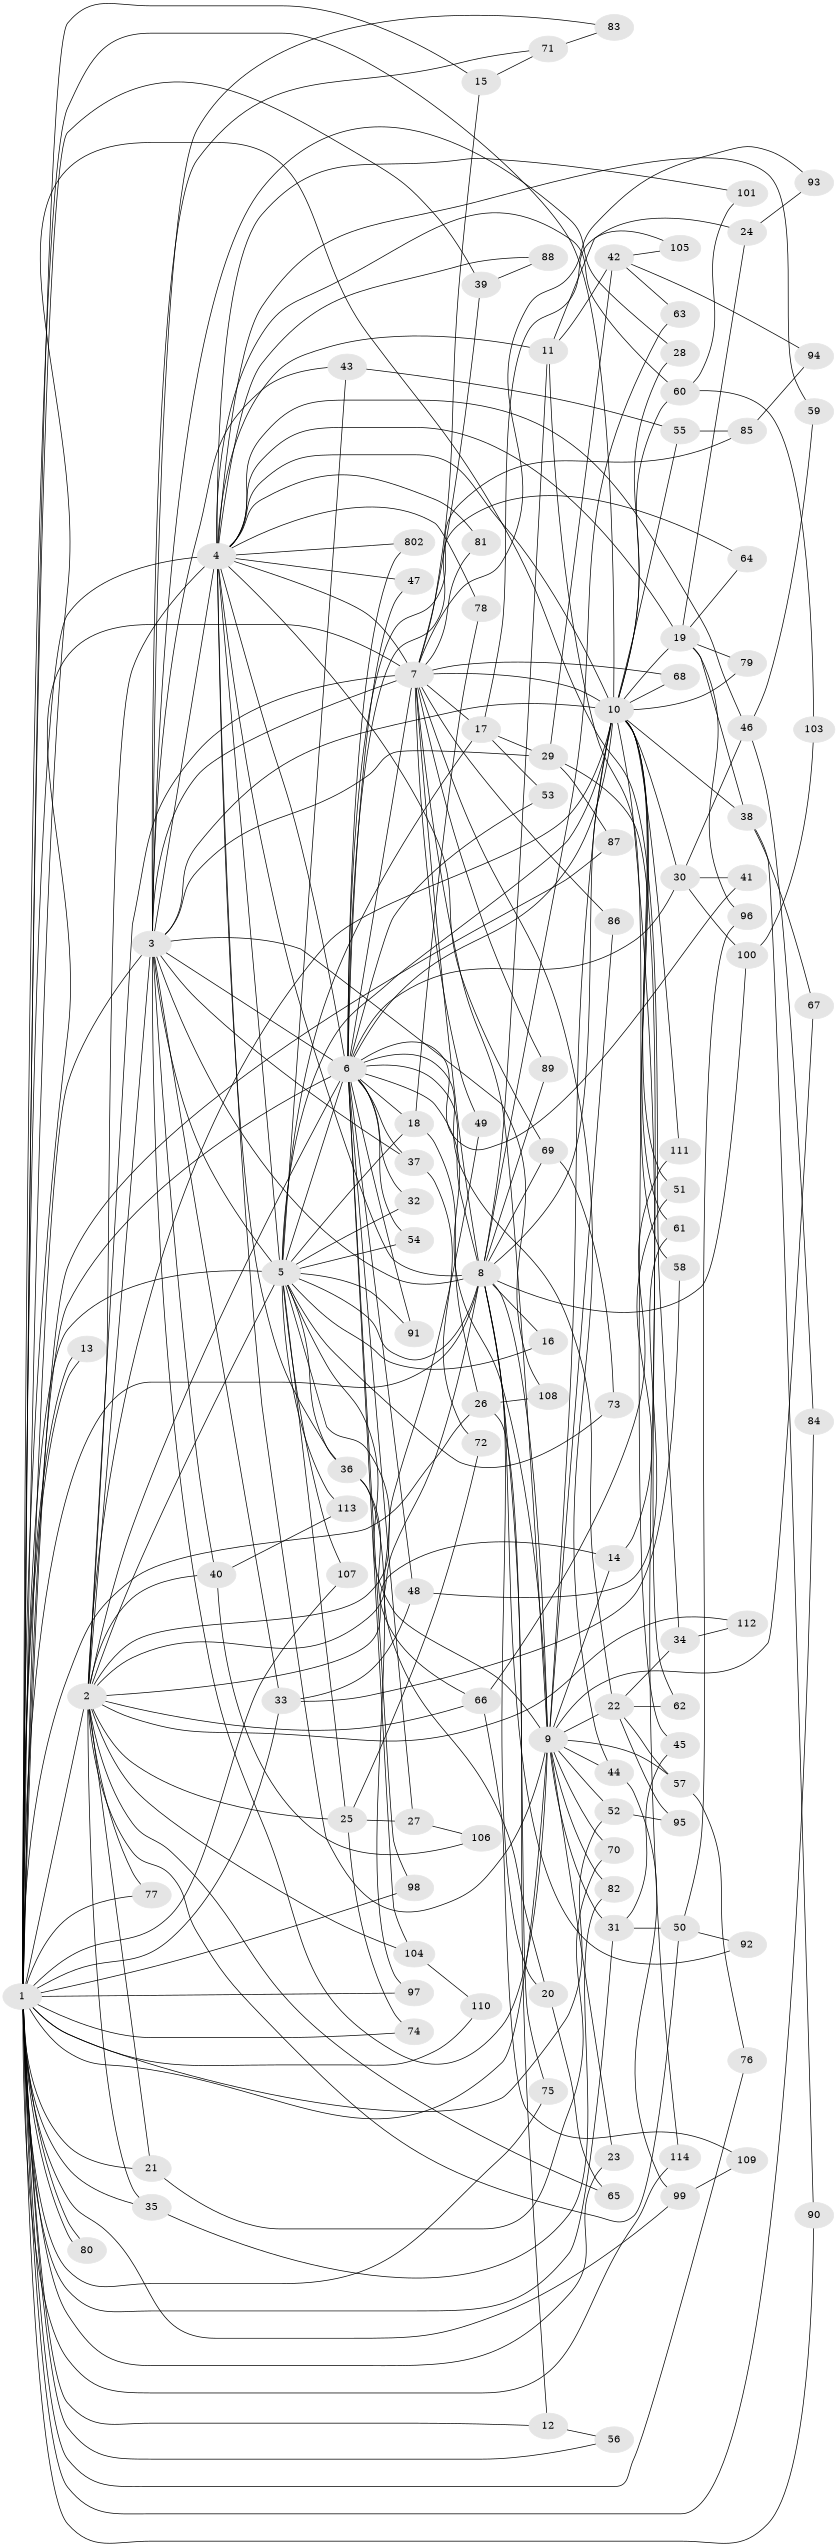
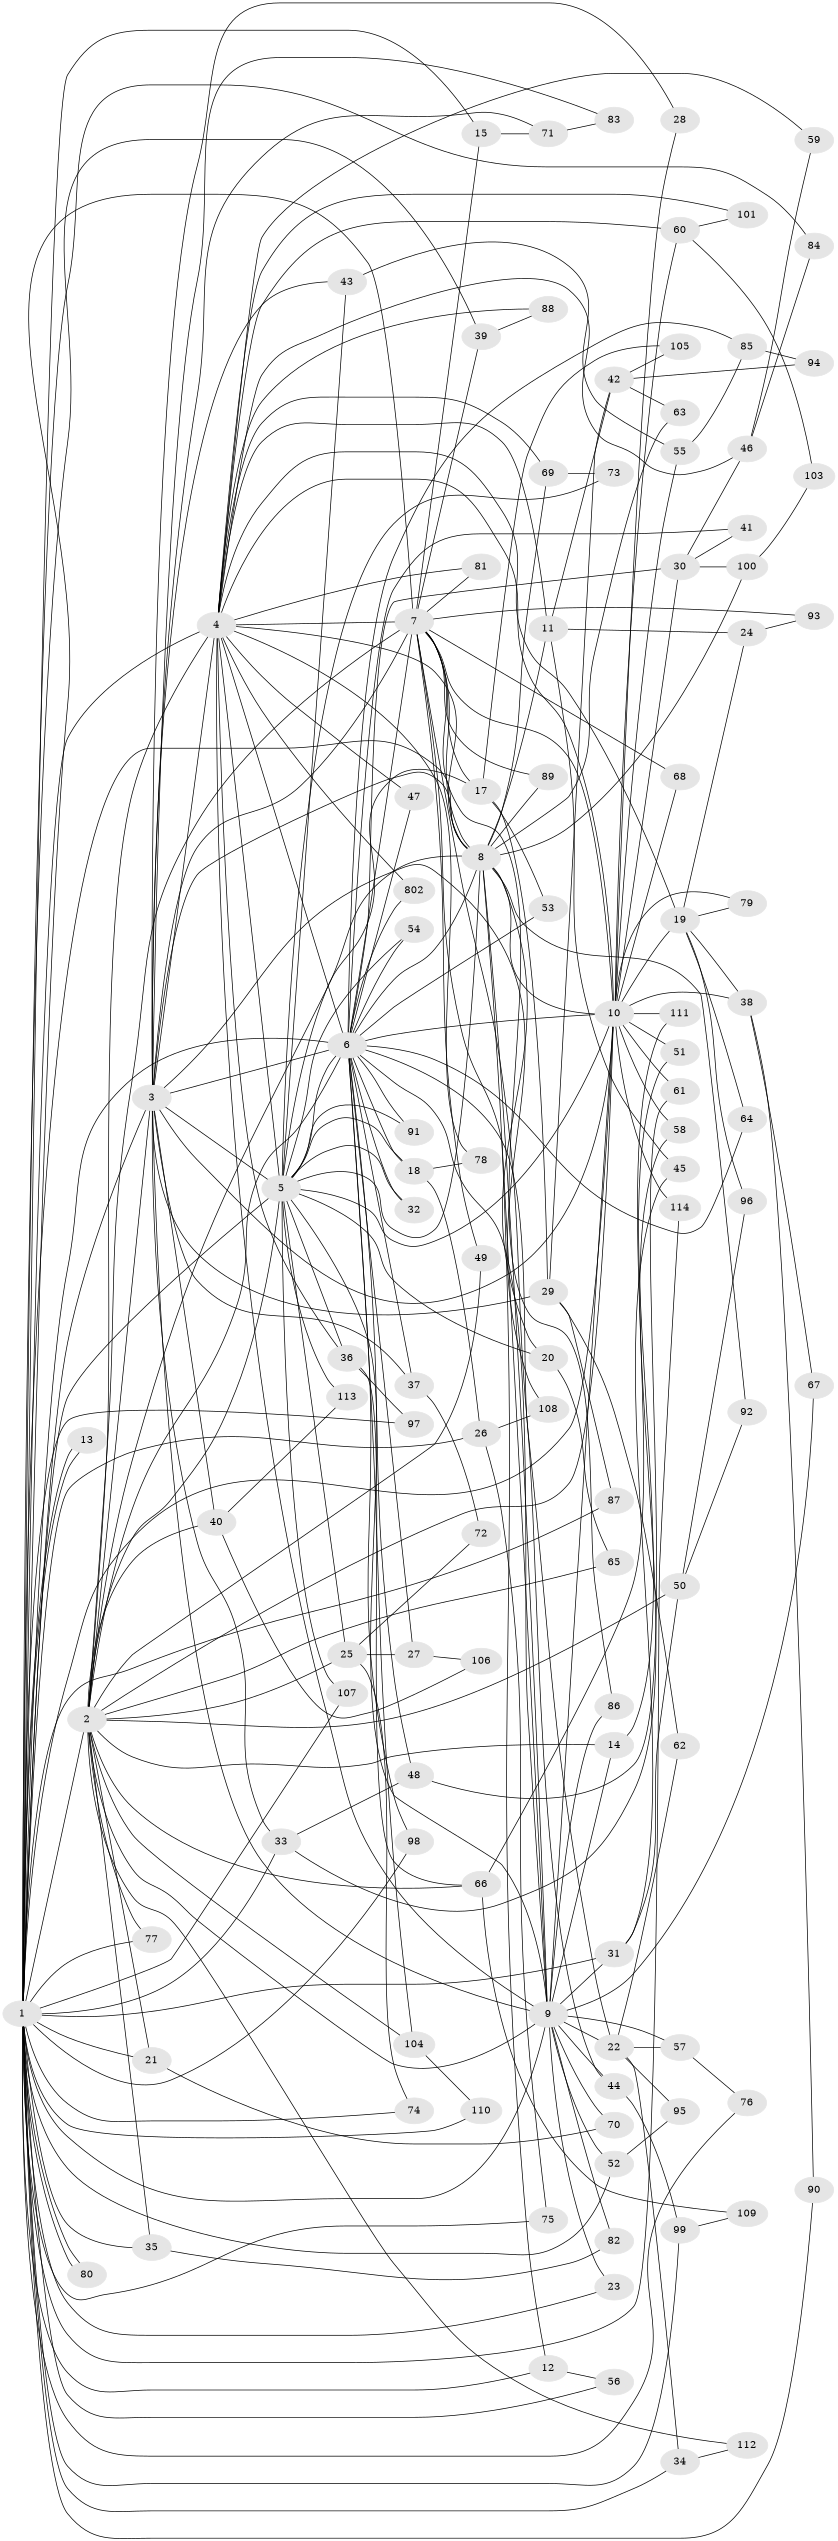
(548, 1342) -> none
none -> (263, 1972)
